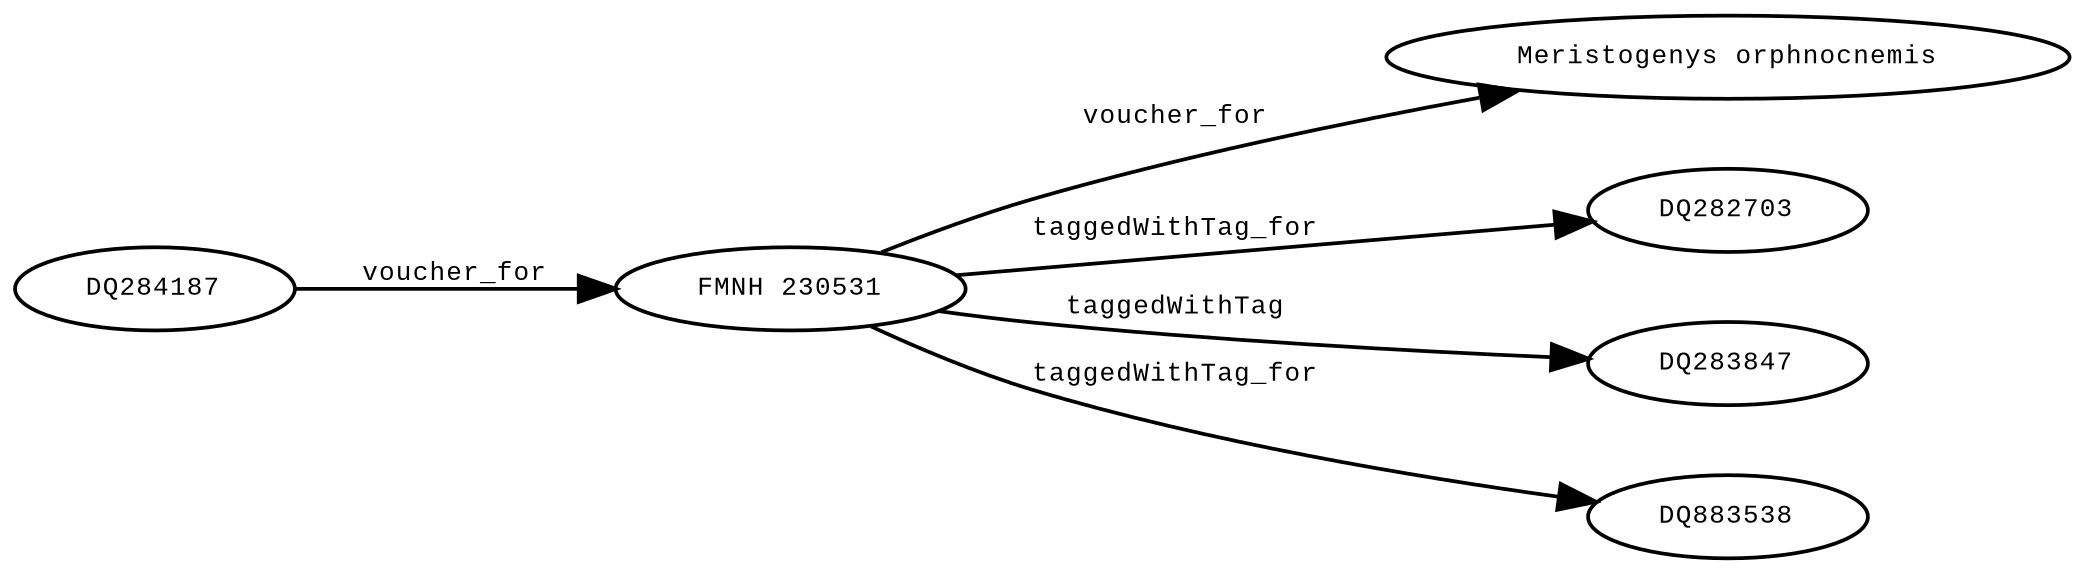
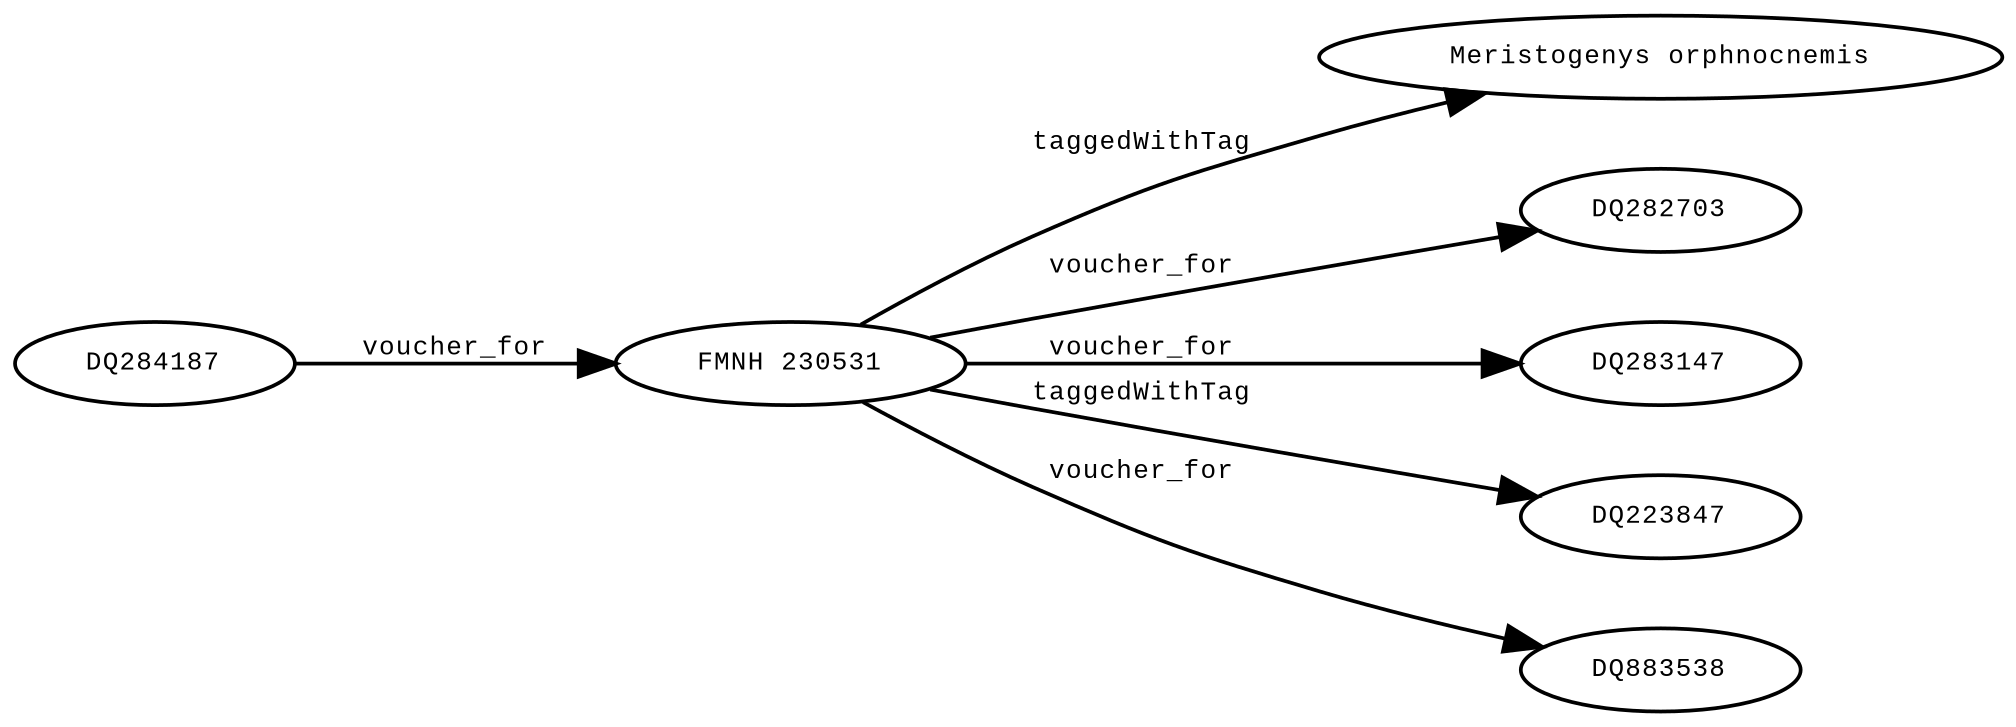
(1176, 117) -> (1142, 143)
(1176, 229) -> (1142, 266)
none -> (1661, 364)
(1728, 364) -> (1661, 517)
(1176, 375) -> (1142, 472)
